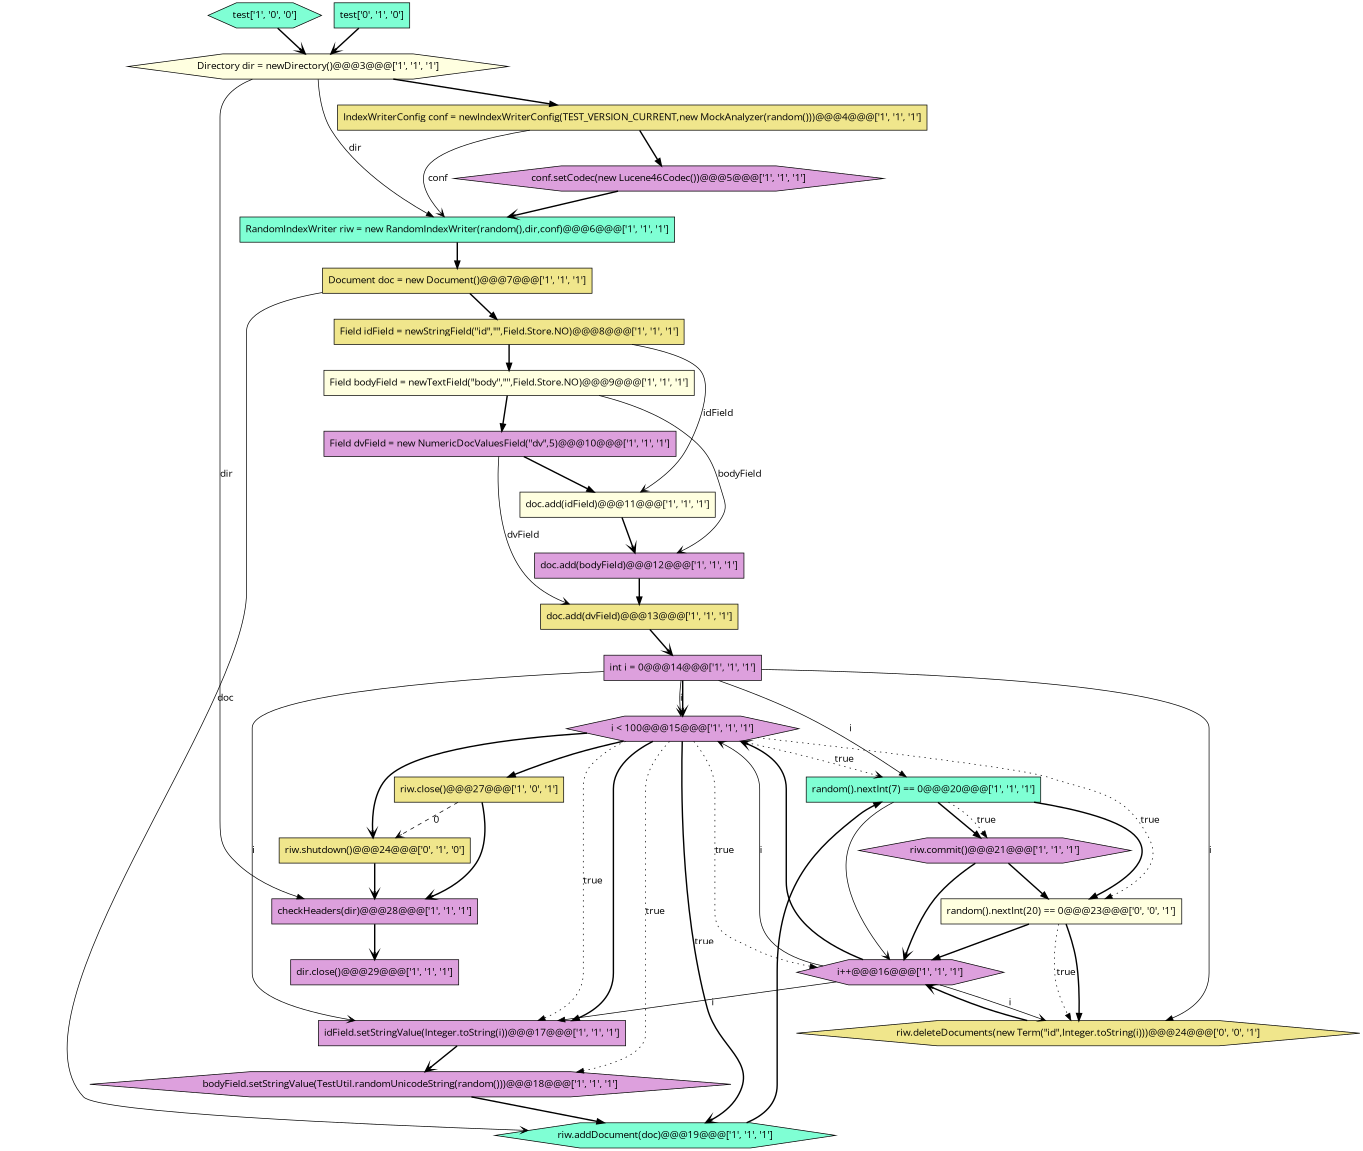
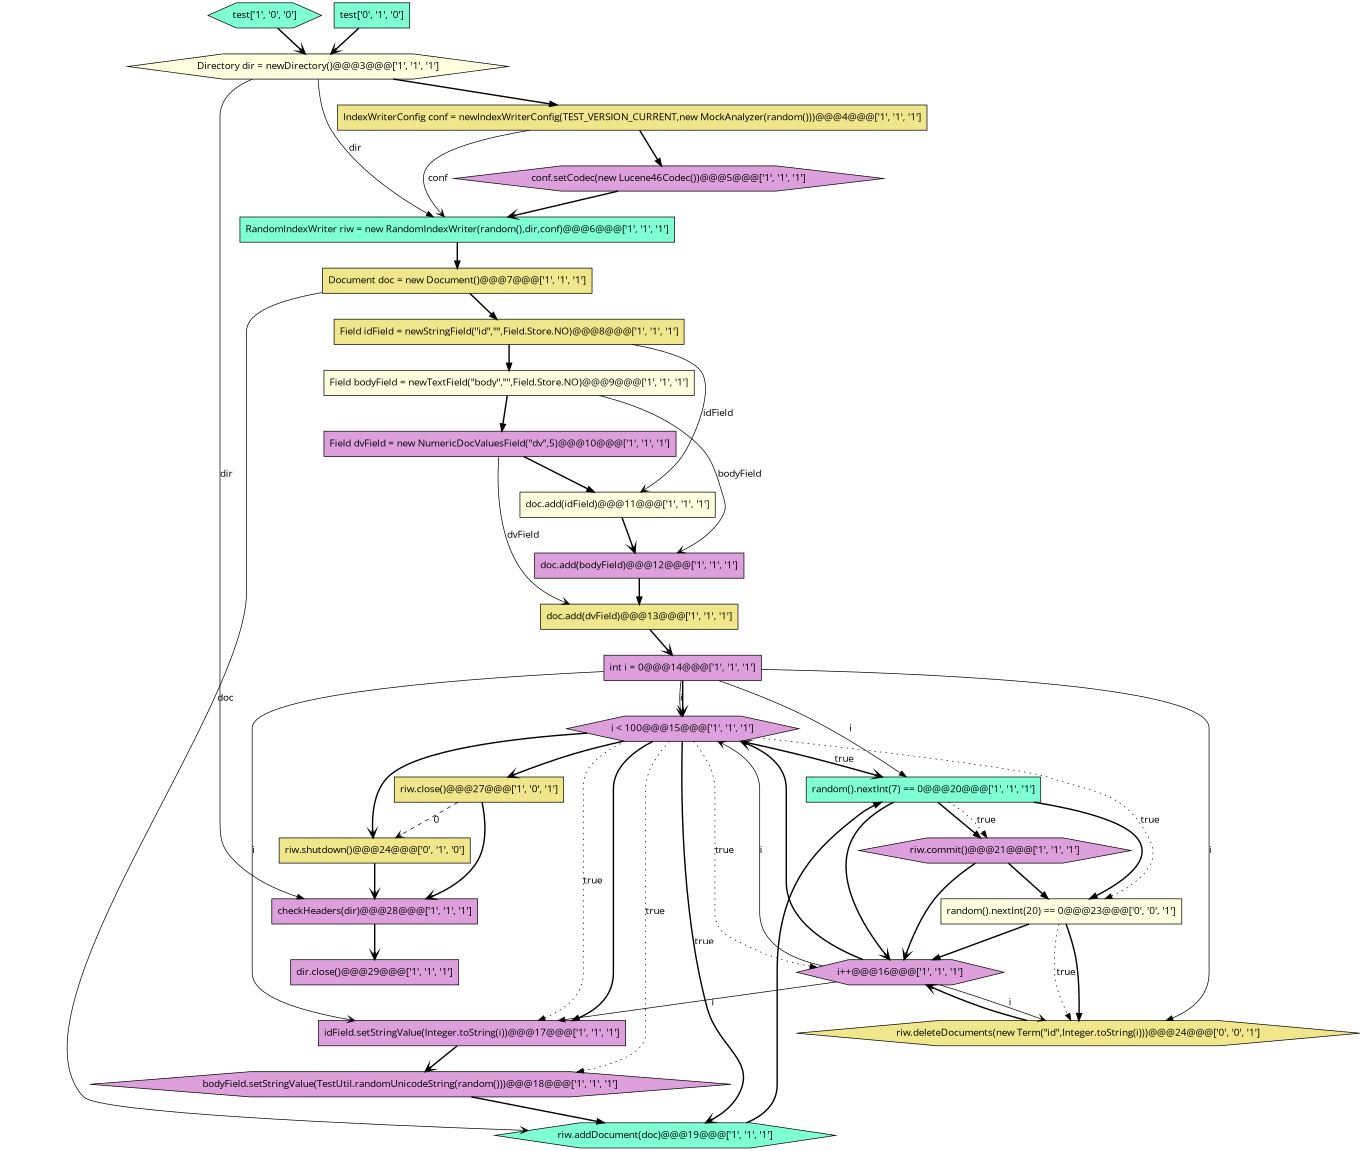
(569, 755) -> (569, 755)
(808, 757) -> (808, 757)
(847, 873) -> (847, 873)
